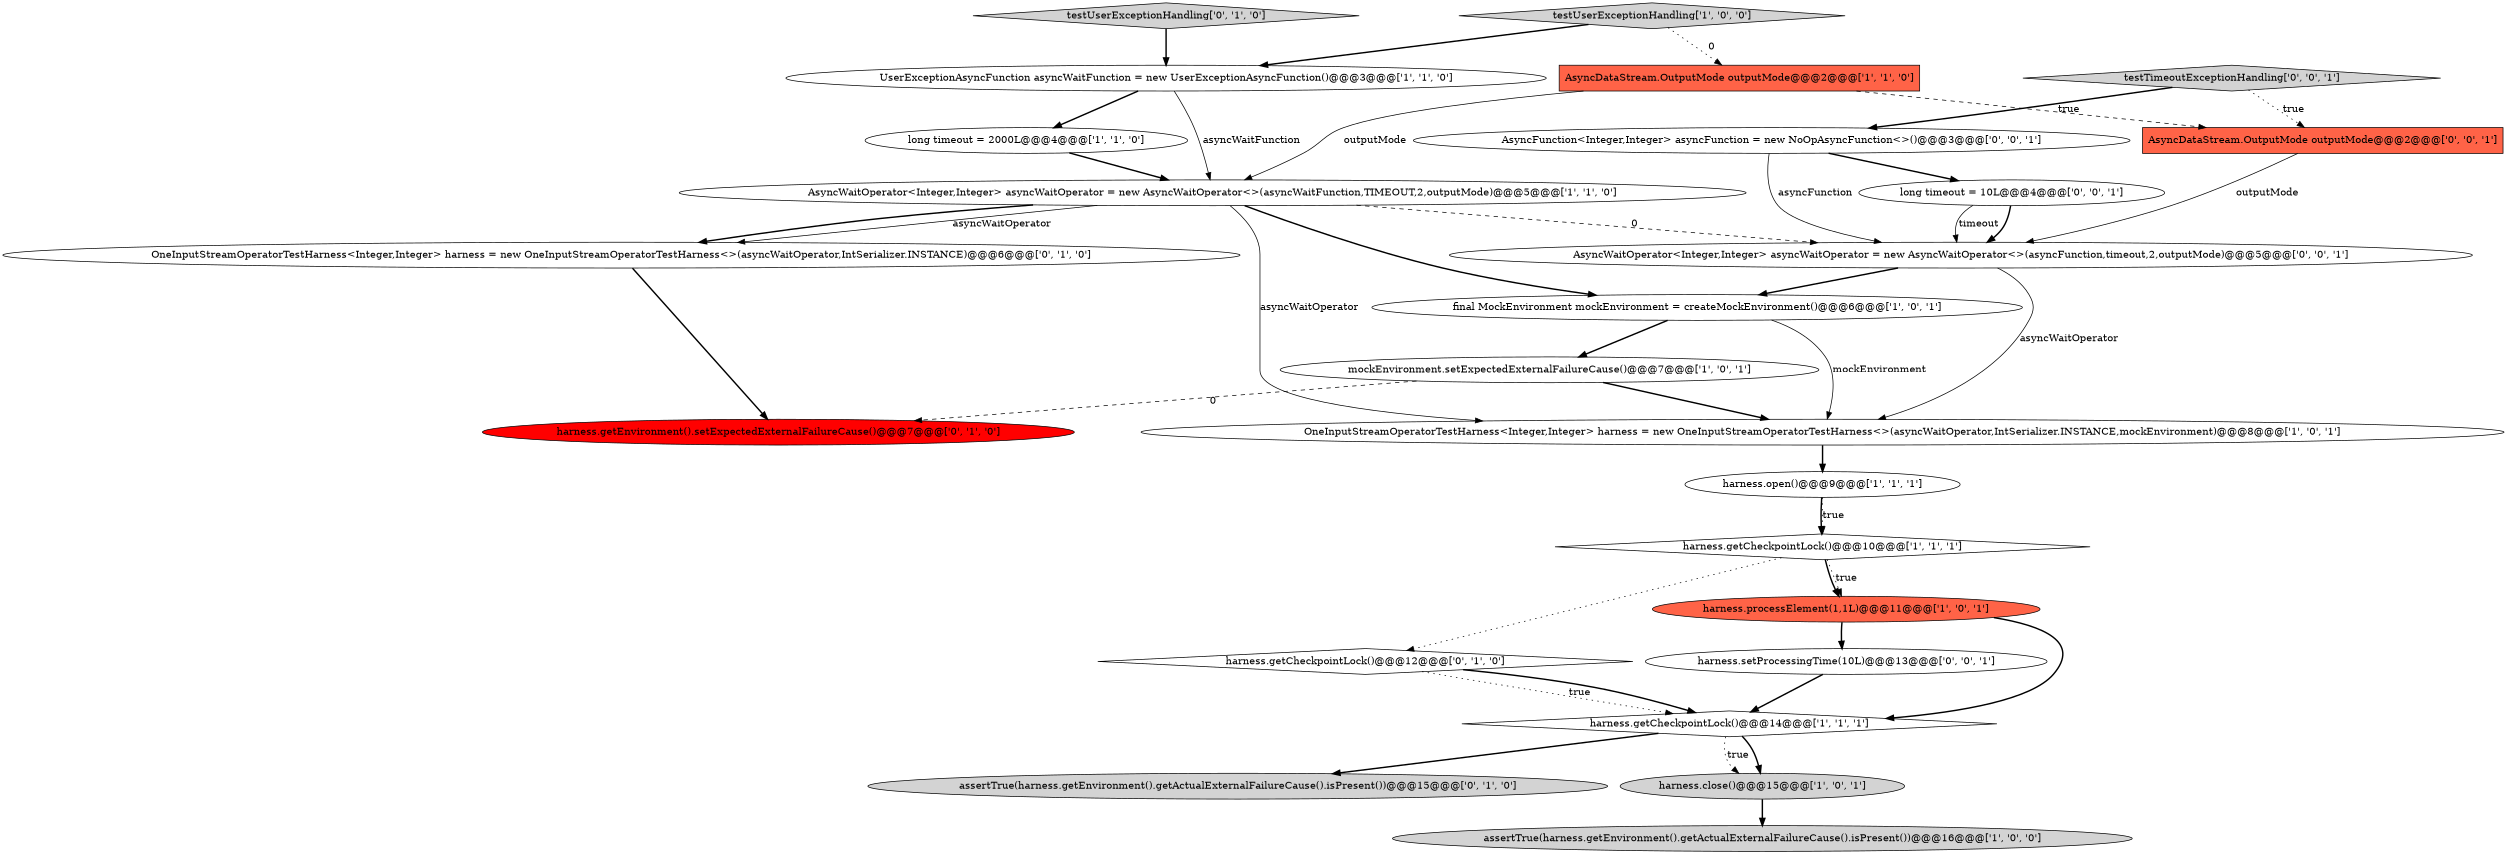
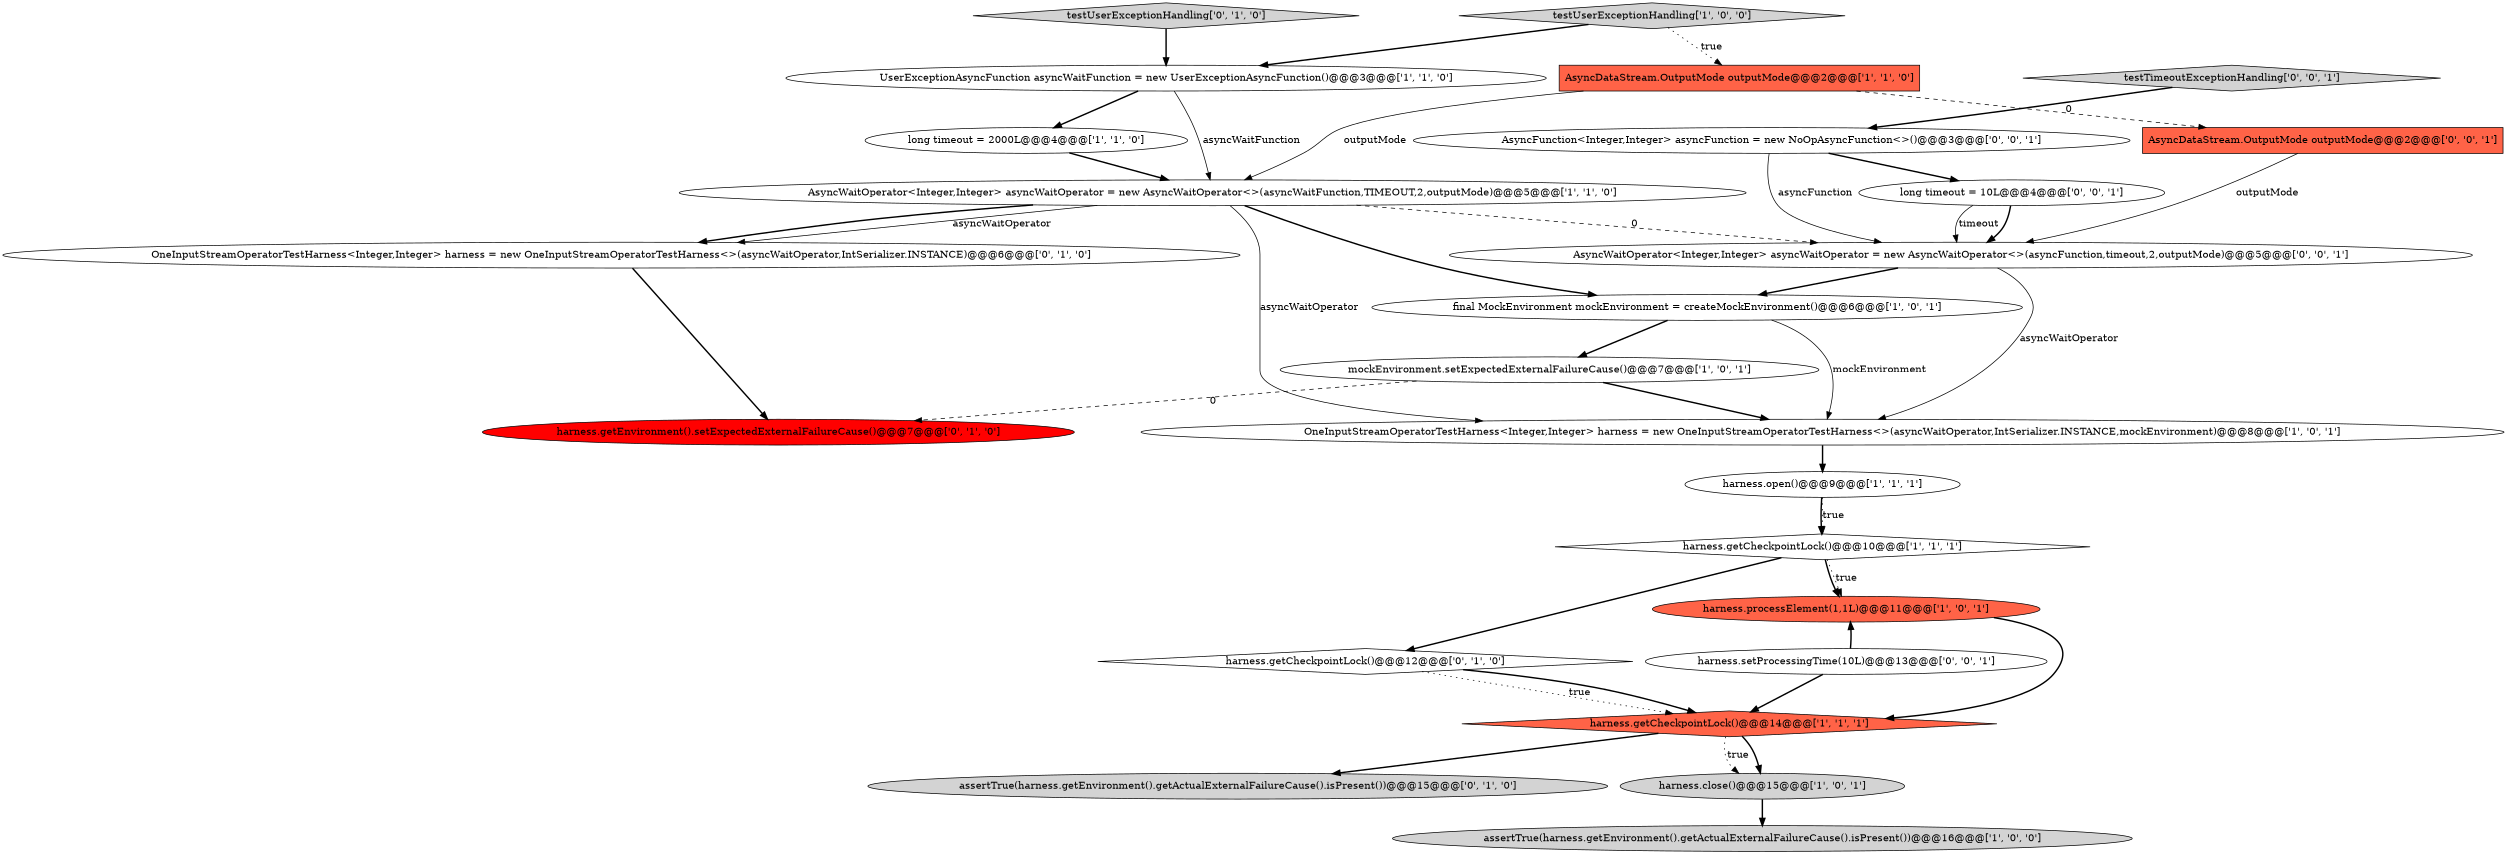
(1712, 47) -> (1712, 47)
(2273, 107) -> none
(2069, 109) -> (2069, 109)
(1598, 603) -> (1598, 603)
(1841, 632) -> (1851, 639)
(1729, 724) -> (1729, 724)
